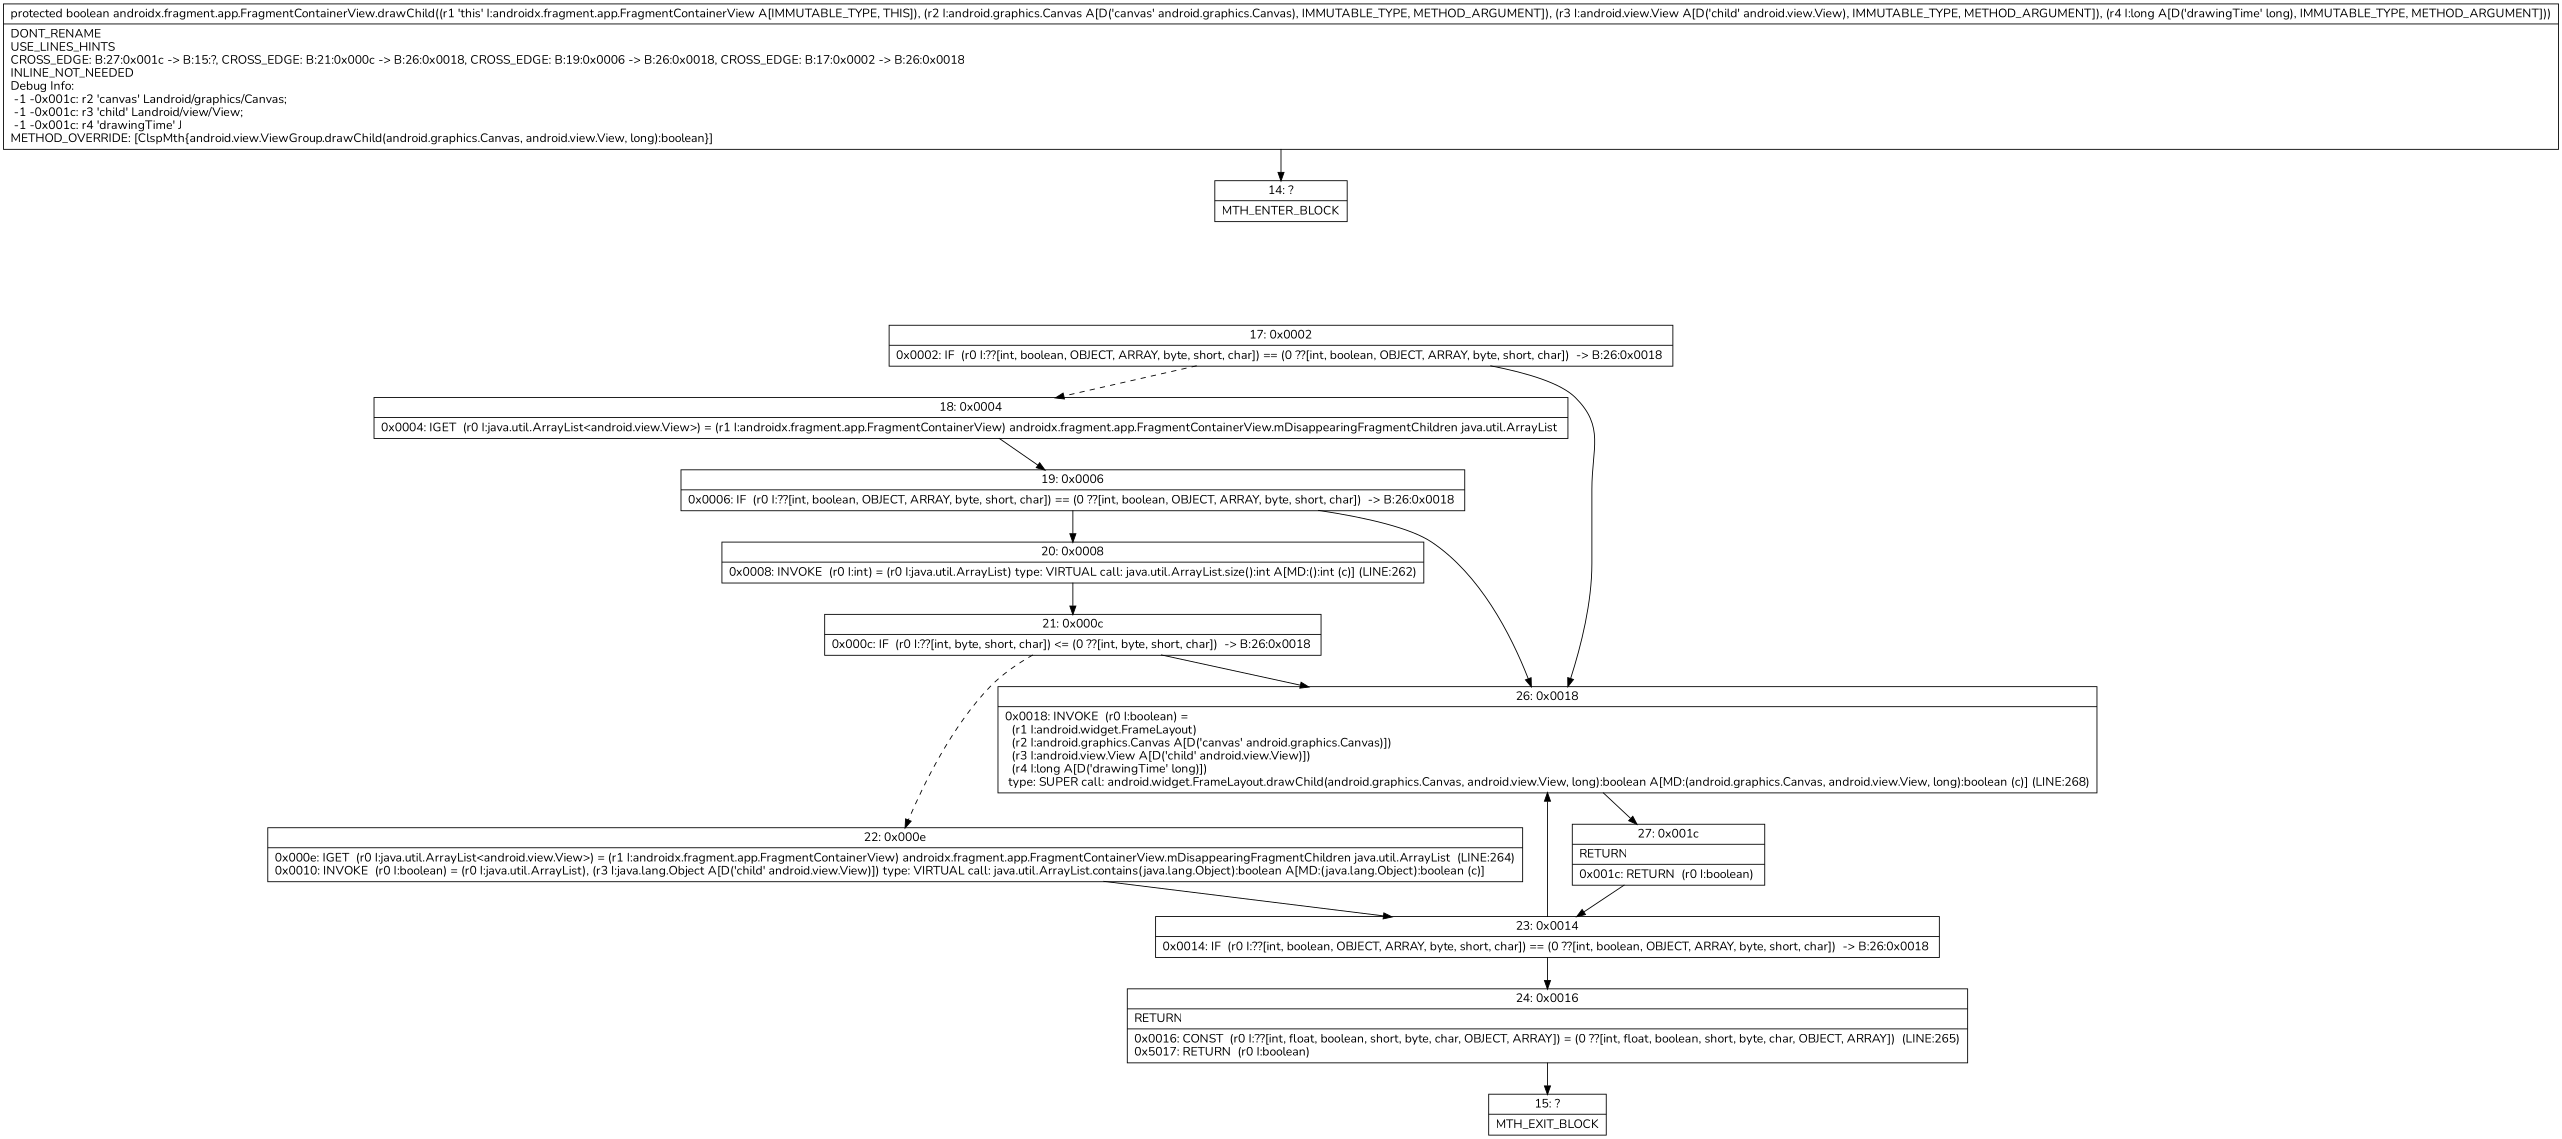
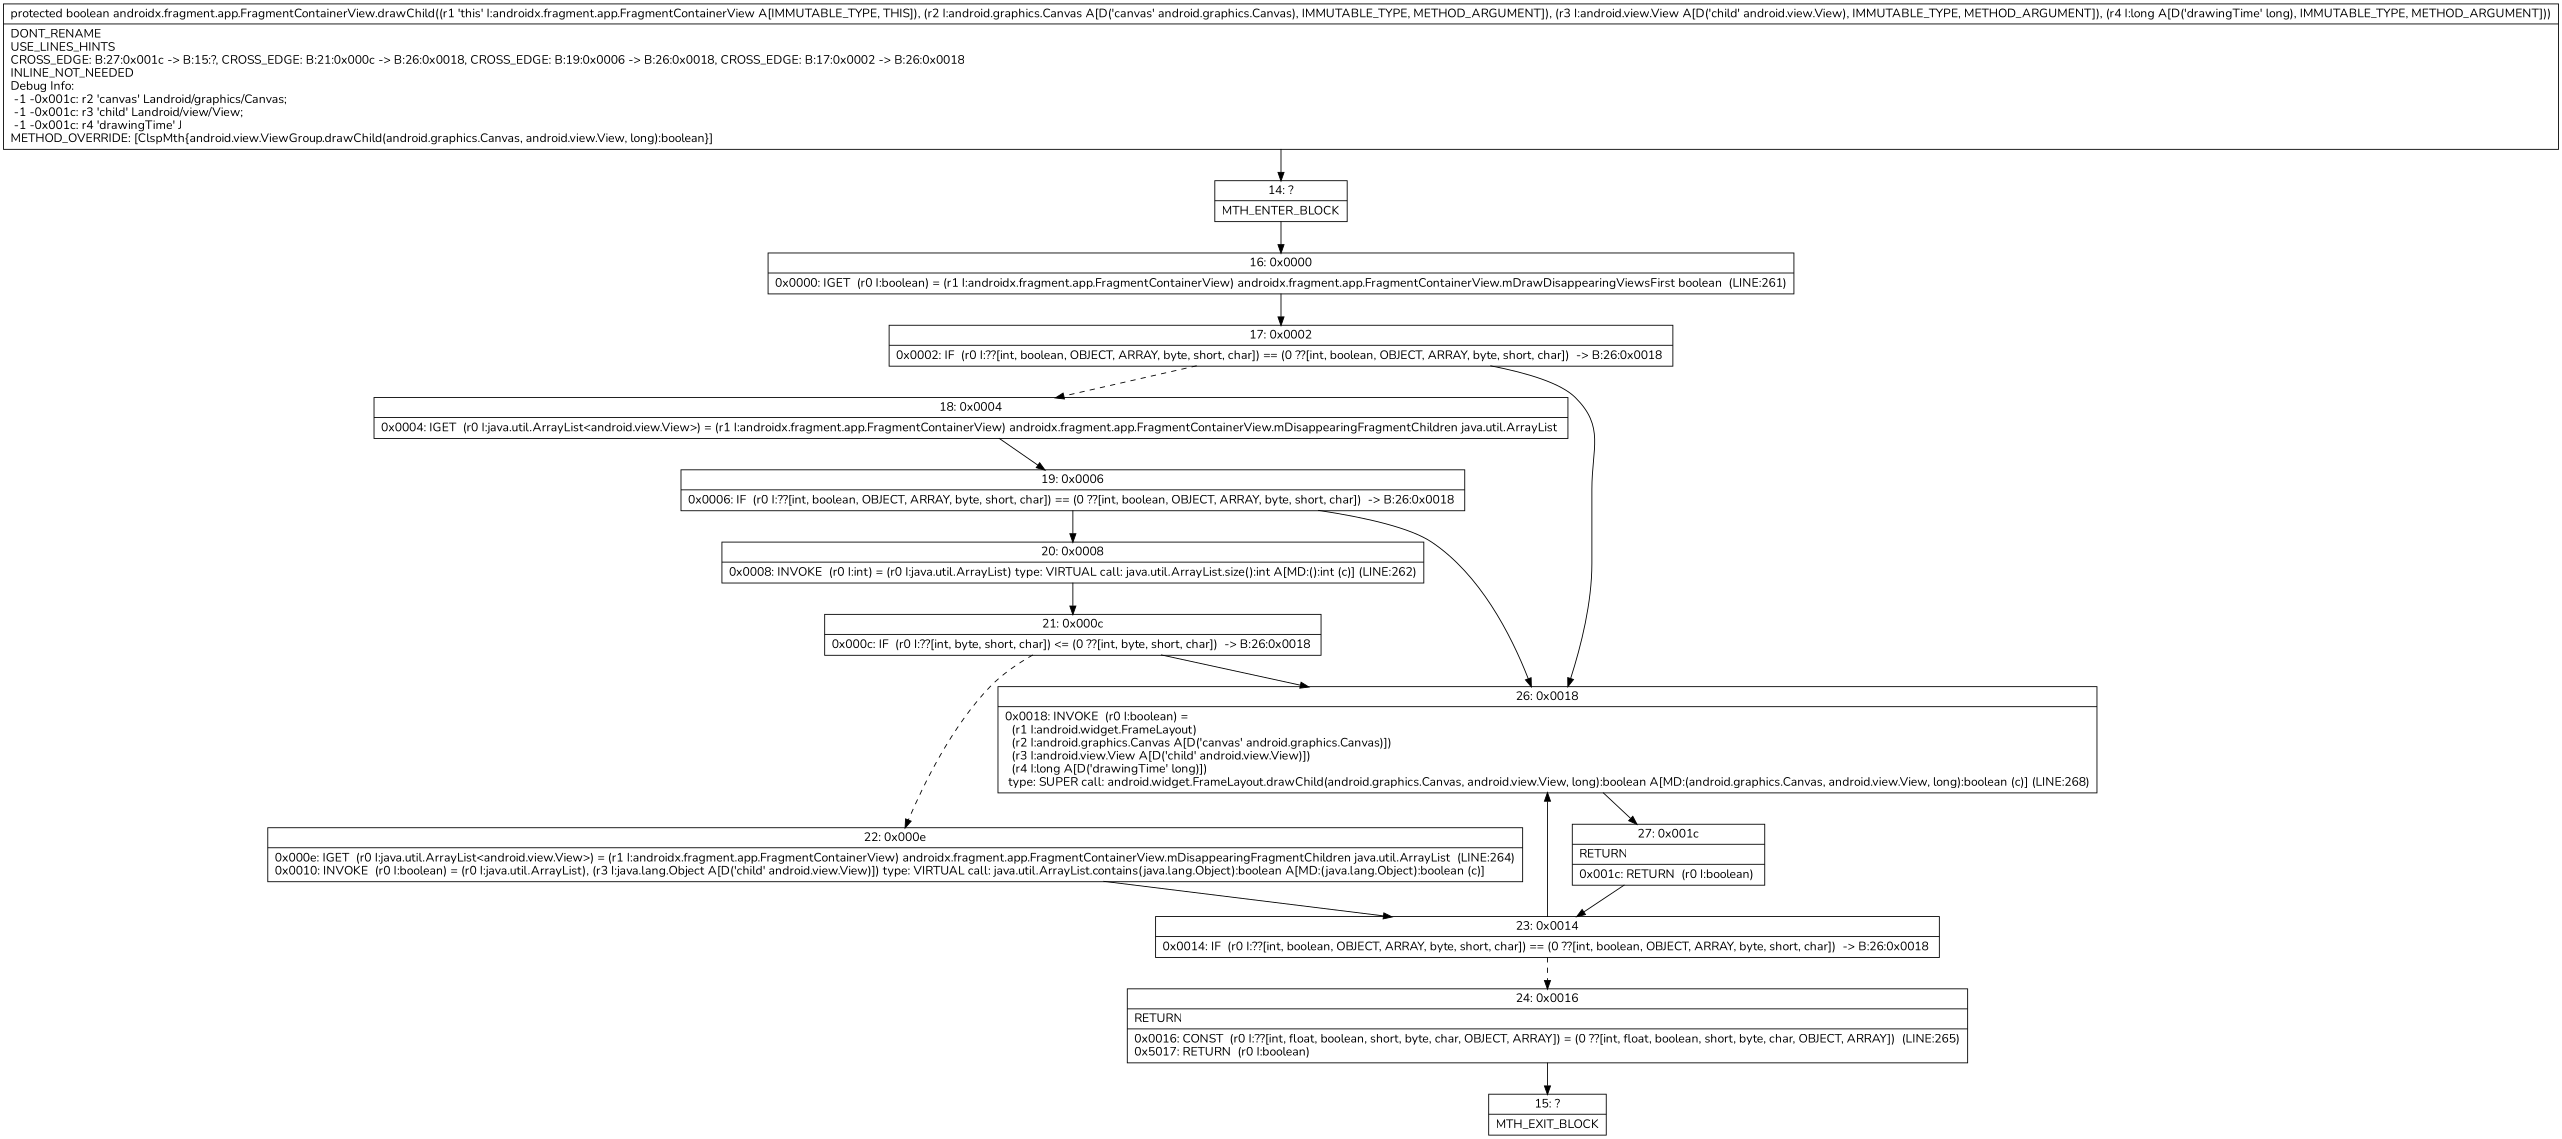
none -> (1281, 273)
(1547, 969) -> (1547, 969)
